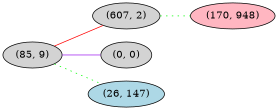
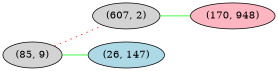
(175, 16) -> (175, 16)
(79, 36) -> (79, 36)
(126, 55) -> none
(78, 74) -> (75, 55)
